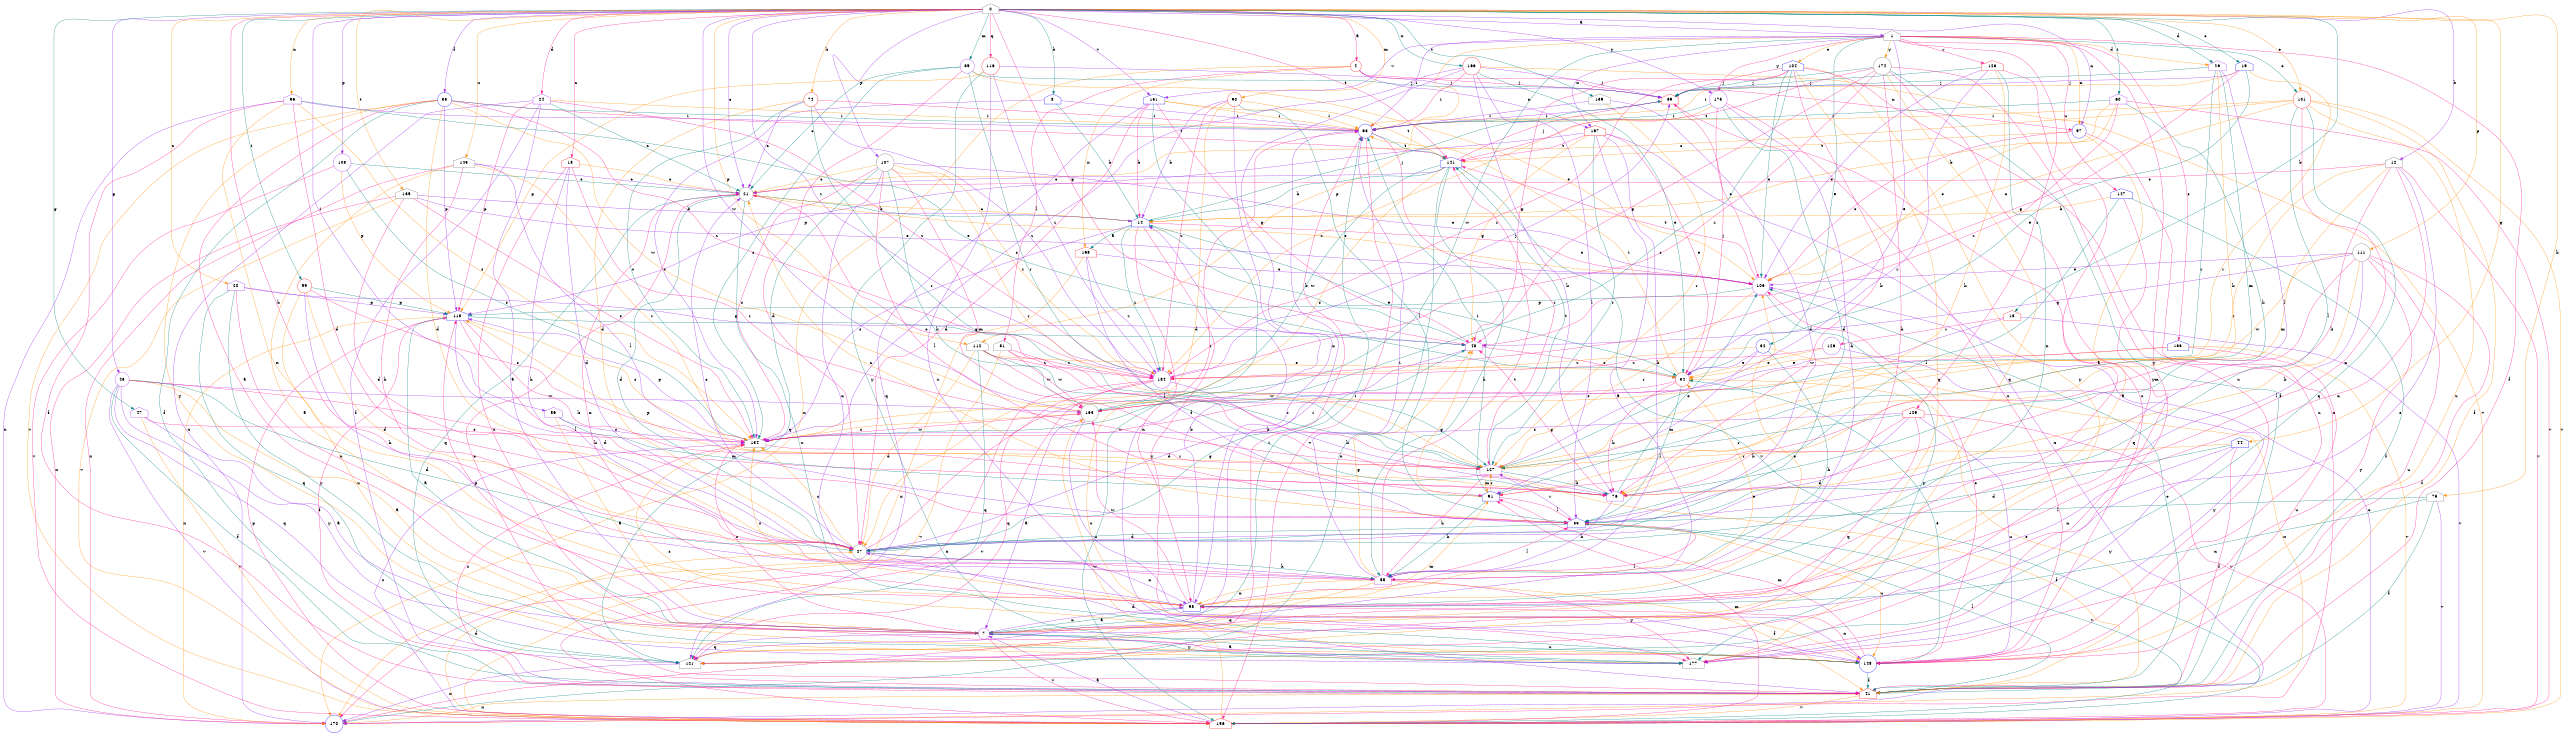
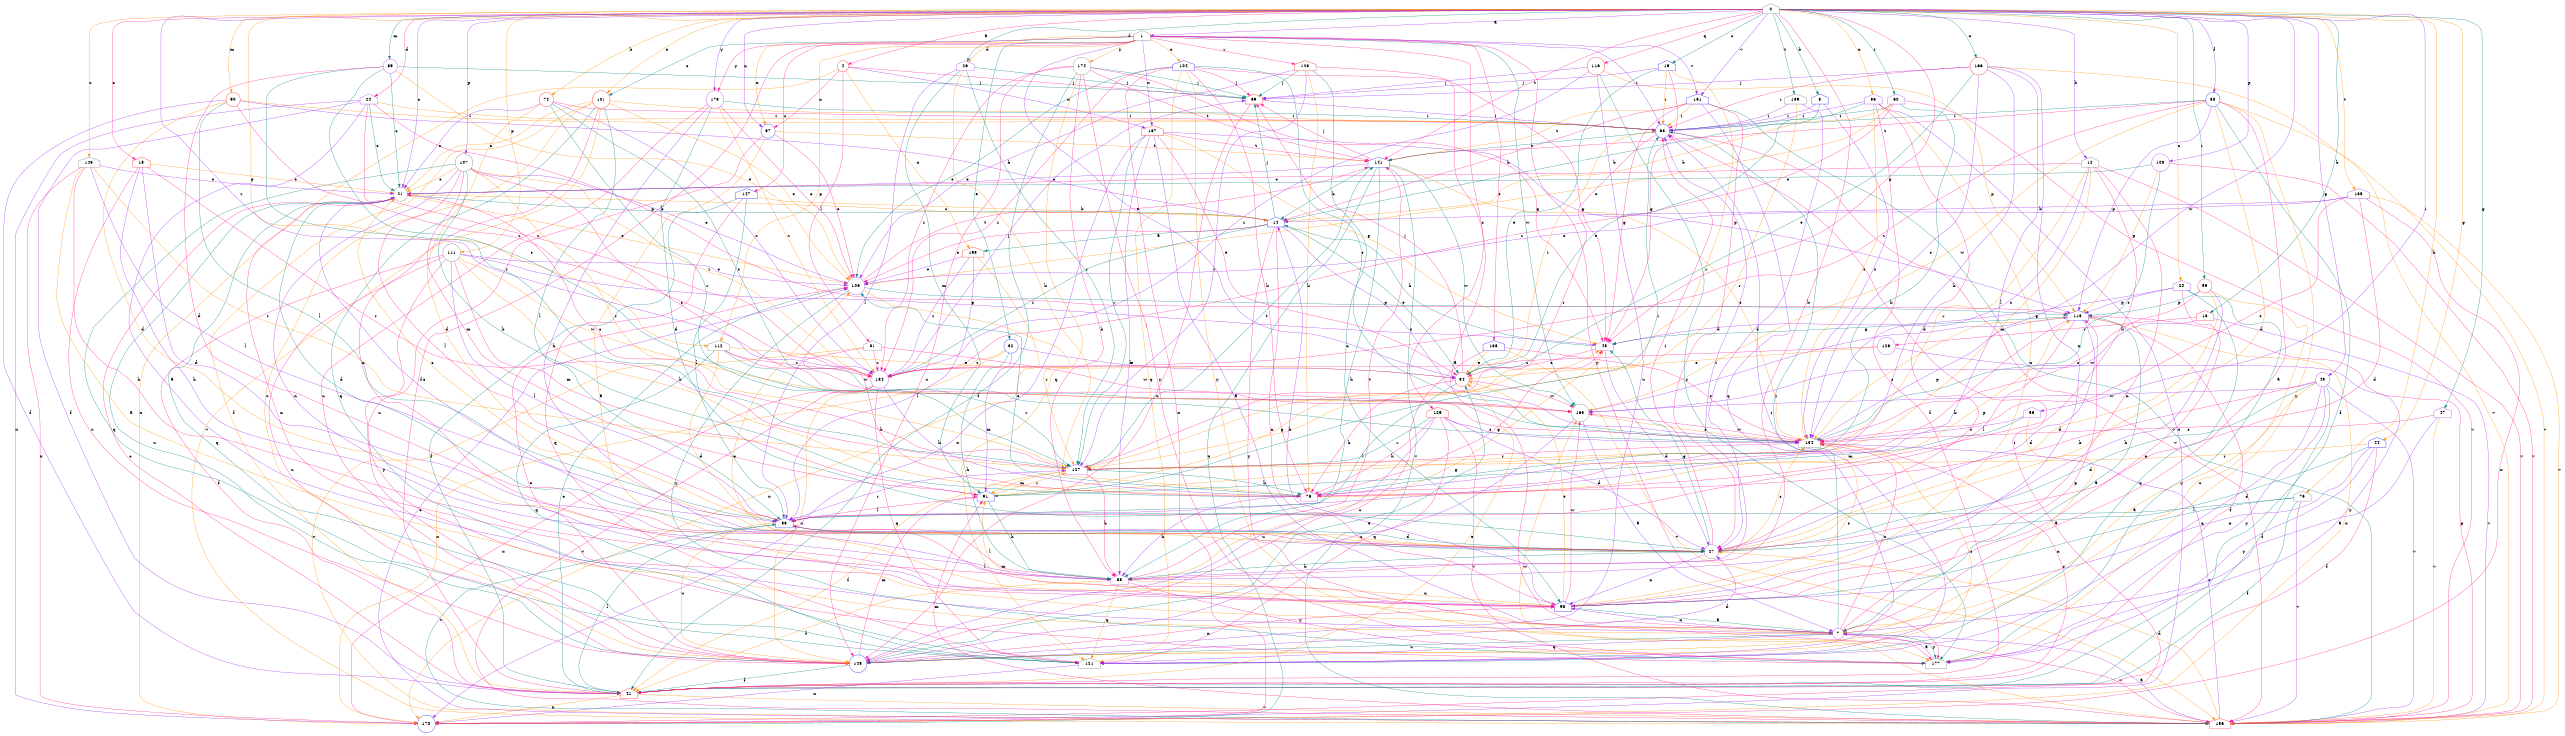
(407, 194) -> (2359, 194)
(1804, 607) -> (1983, 314)
